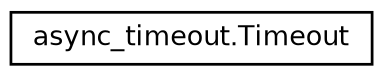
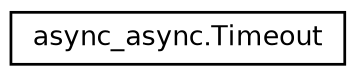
(192, 38) -> (178, 38)
